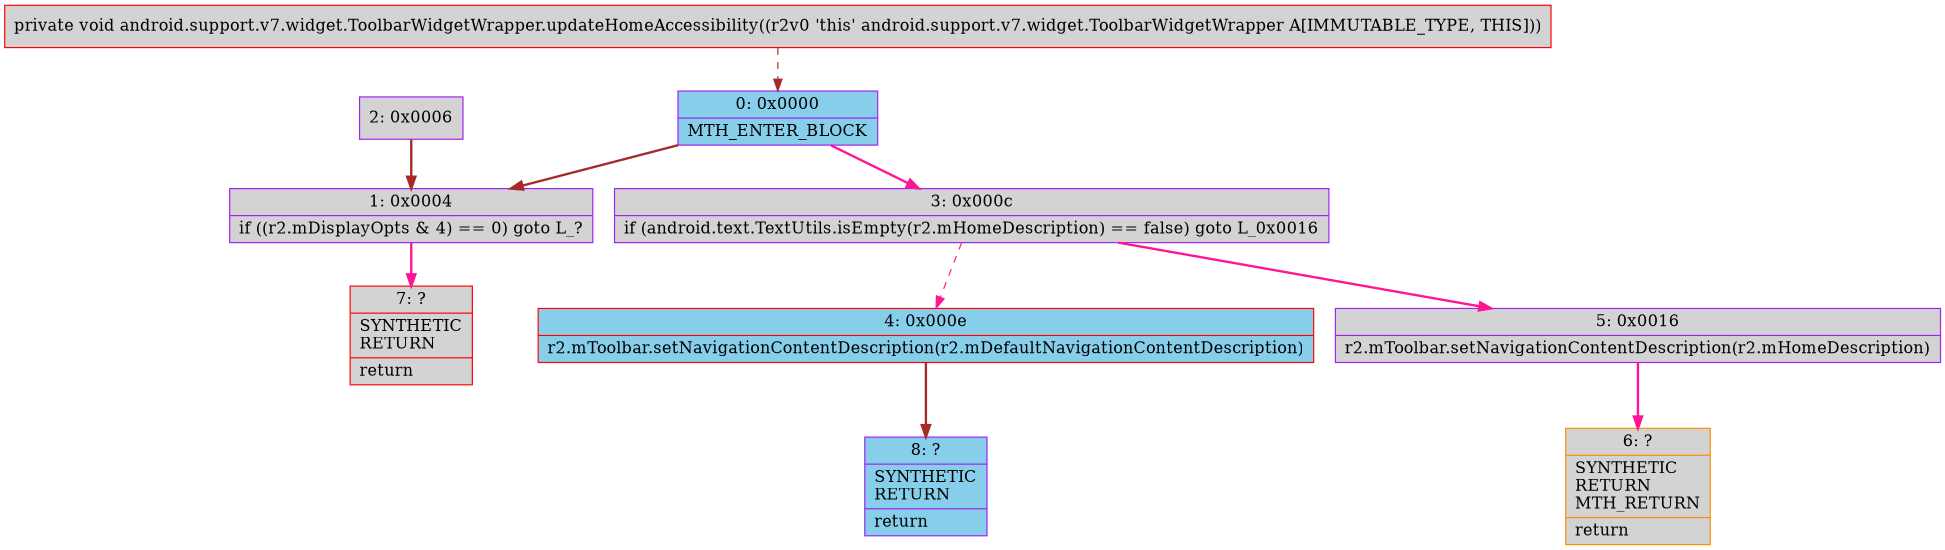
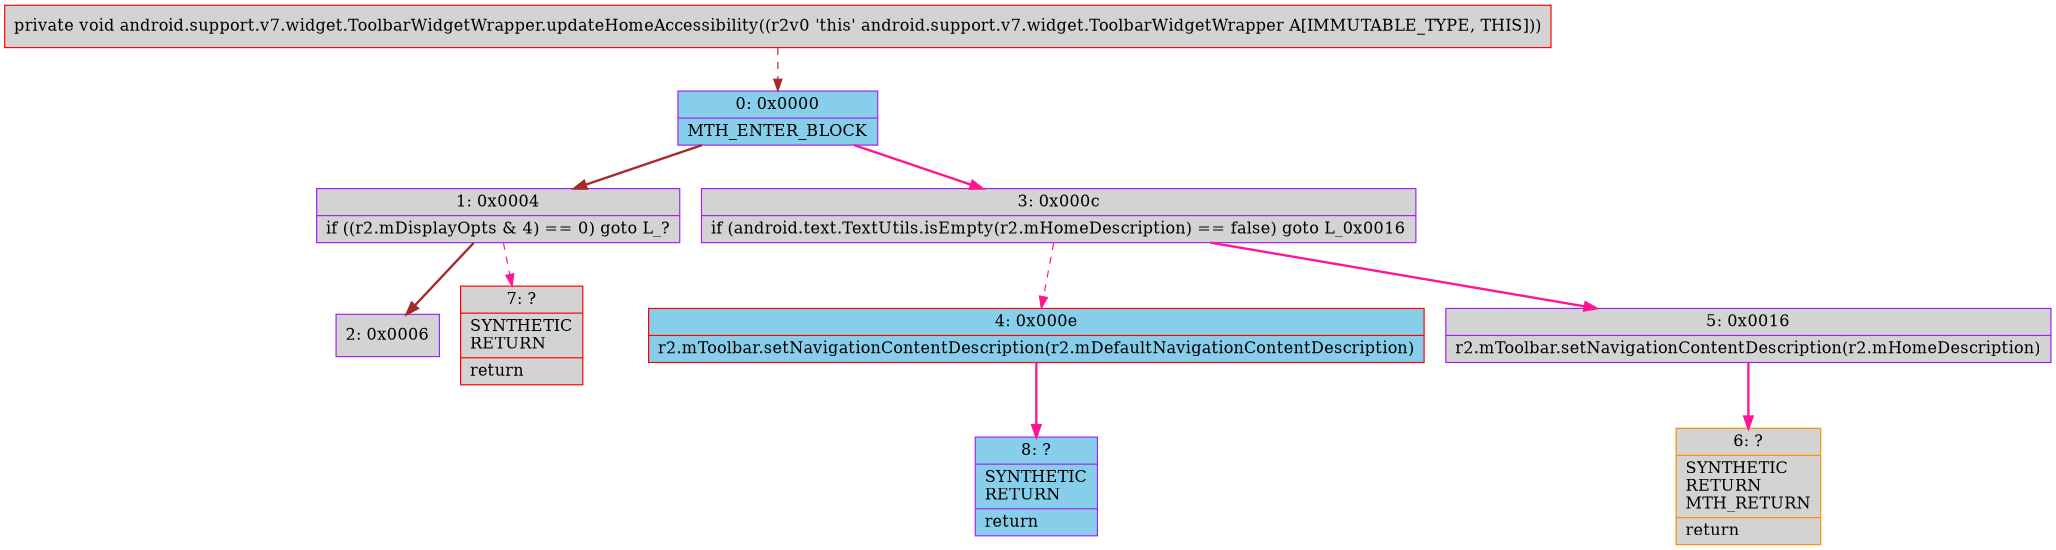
(411, 158) -> (444, 274)
(411, 259) -> (507, 259)
(926, 394) -> (1036, 394)
